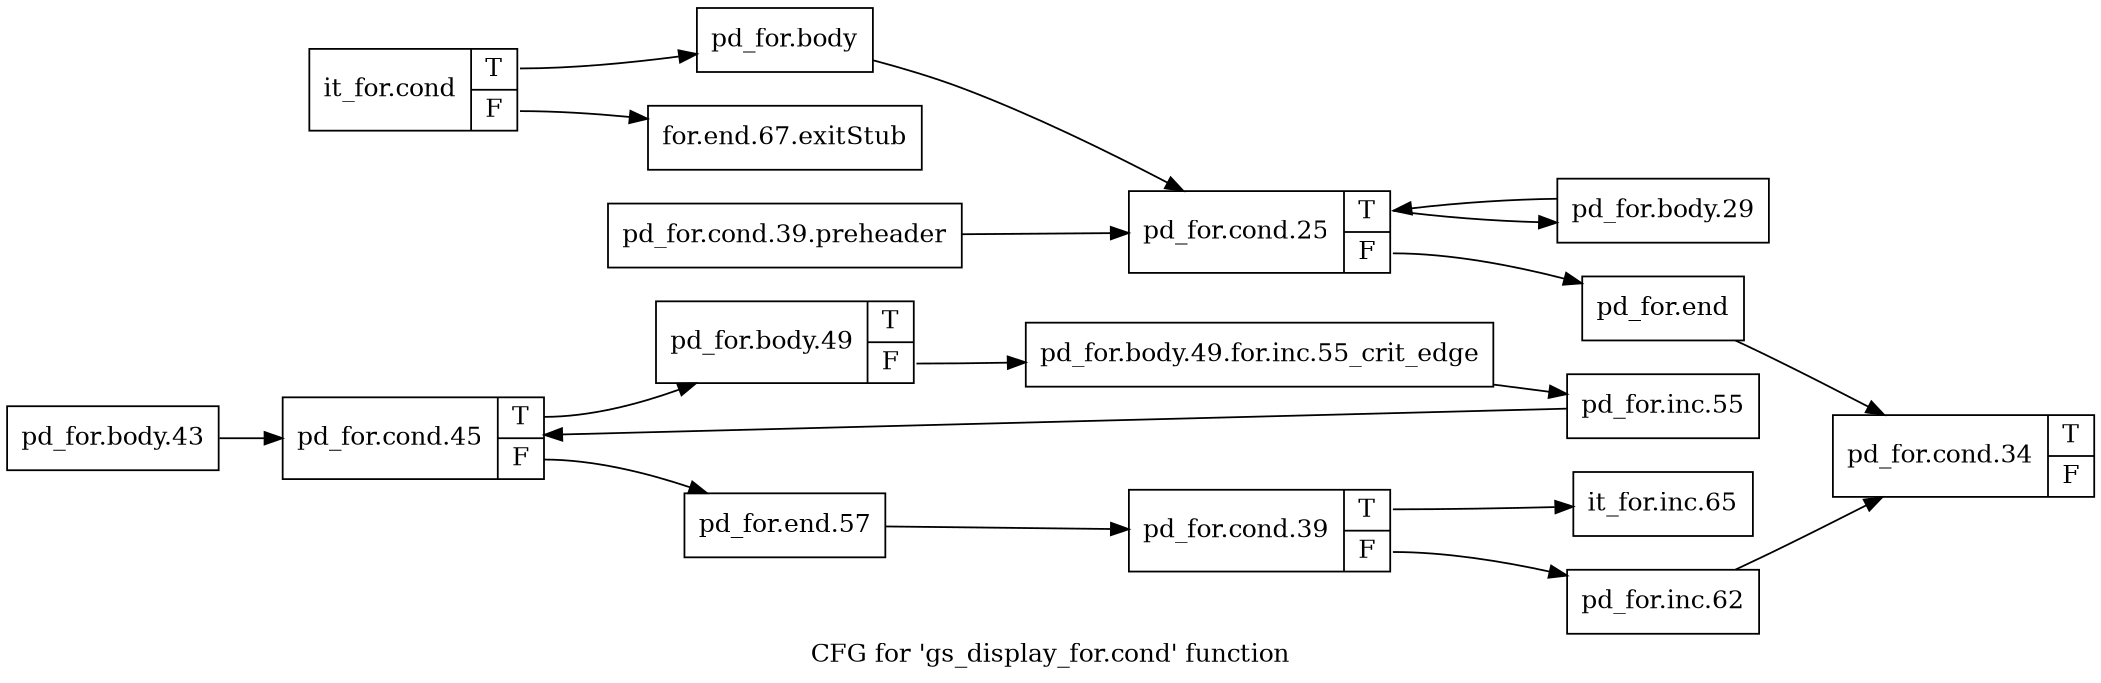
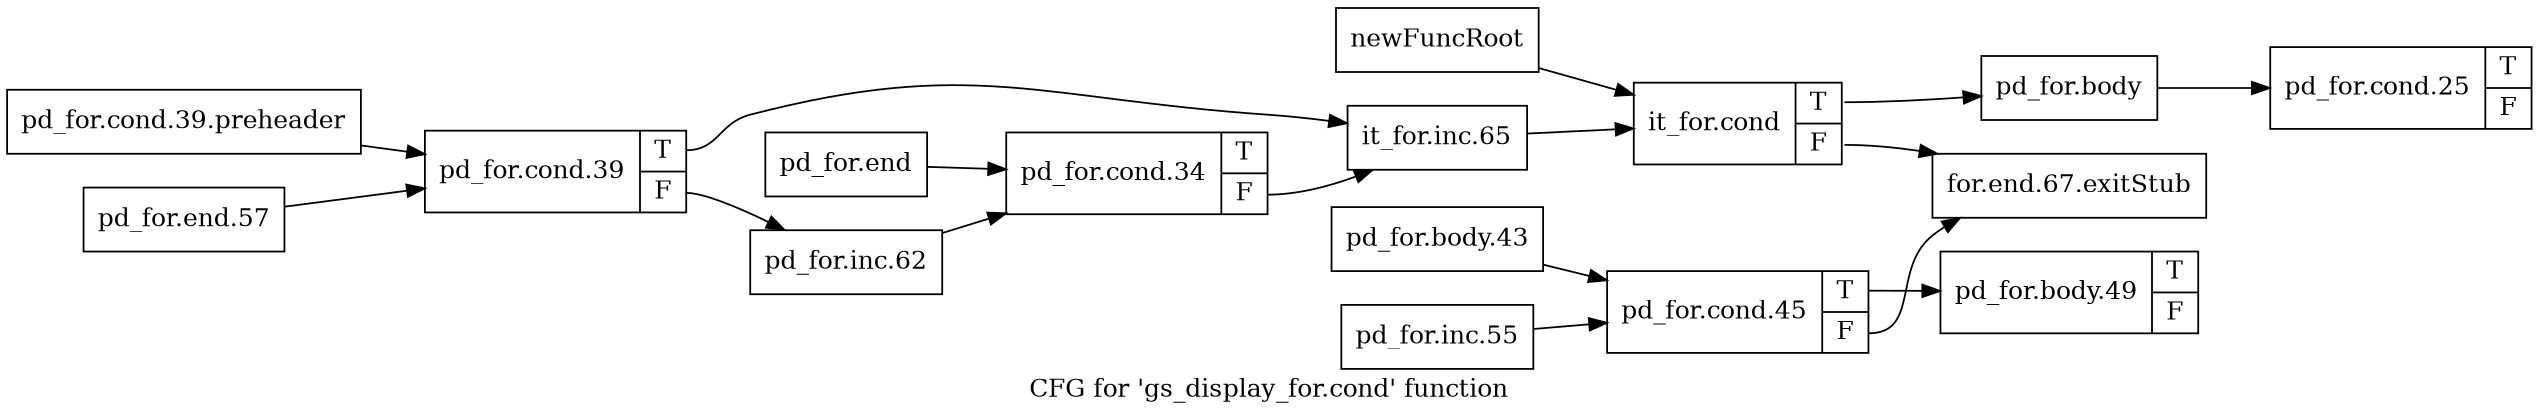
none -> (1437, 40)
none -> (1571, 131)
none -> (1312, 189)
(1663, 211) -> none
(1036, 234) -> (384, 149)
(1479, 261) -> none
(1260, 355) -> none
(618, 468) -> (1909, 277)
